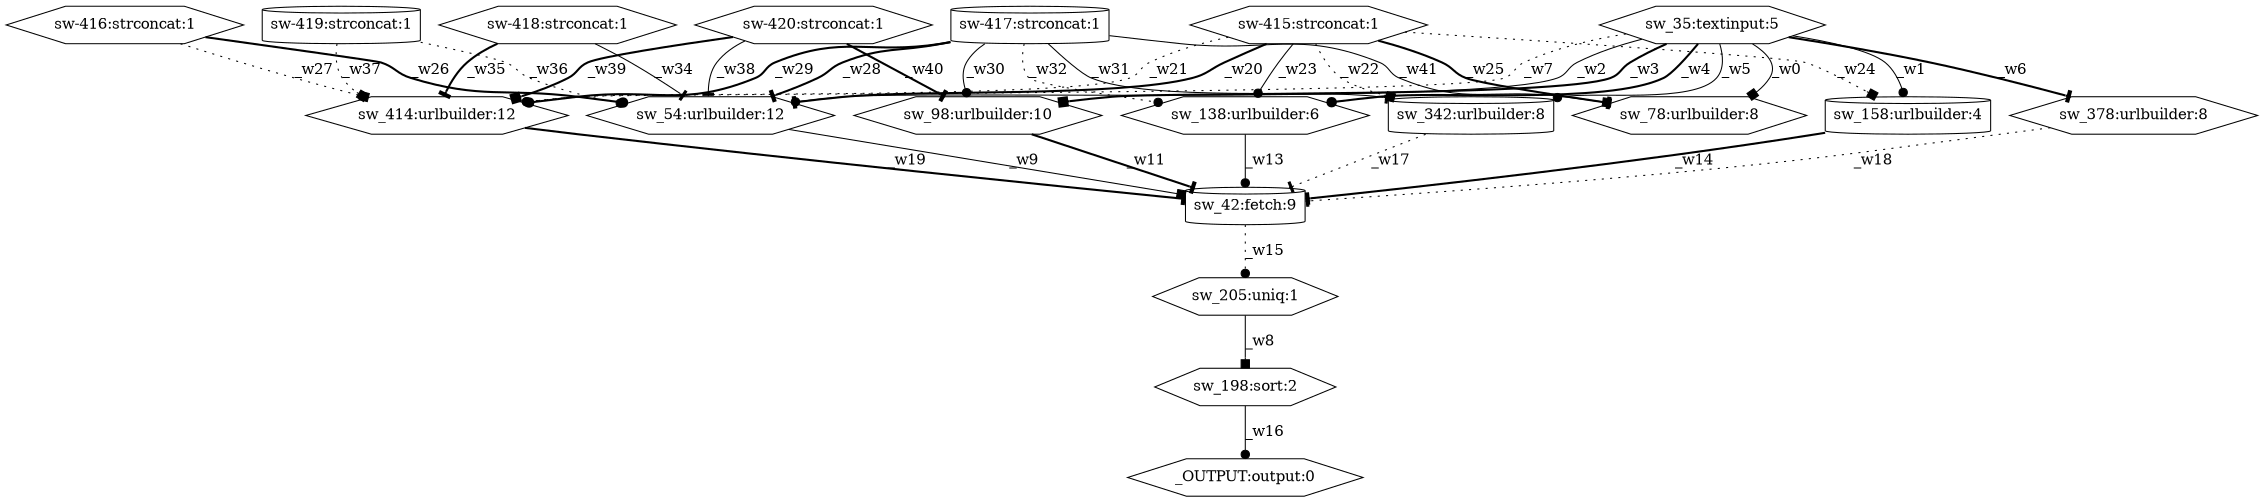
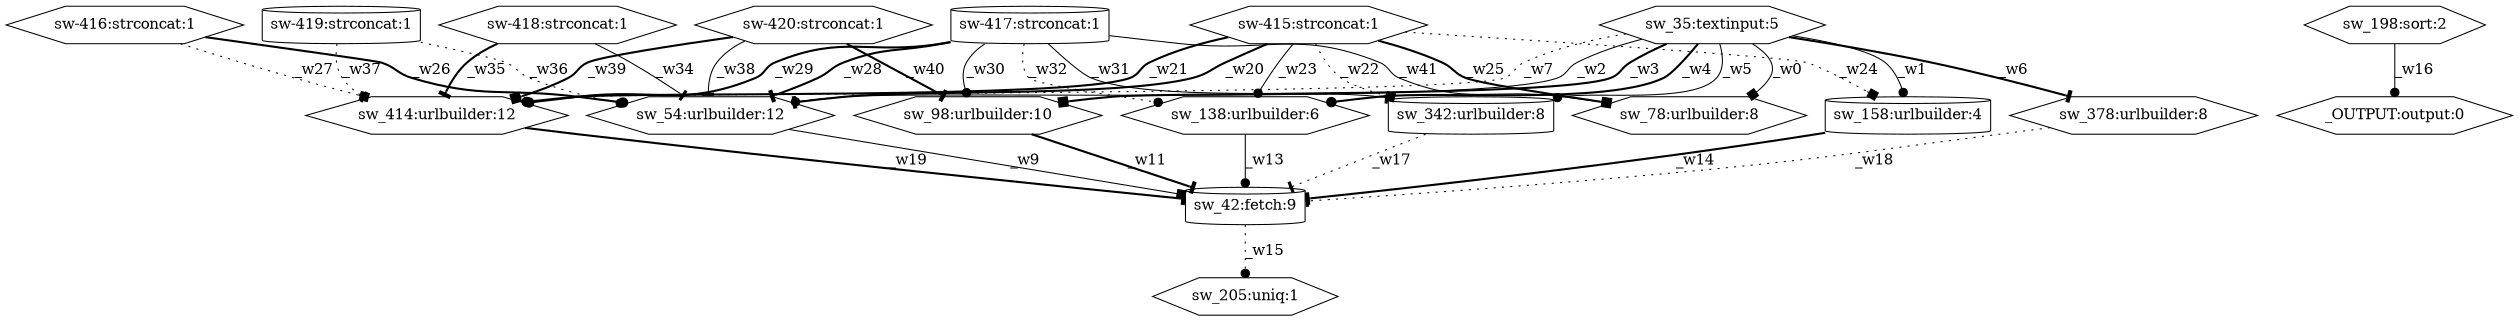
(339, 71) -> (340, 74)
(1460, 75) -> (1458, 74)
(885, 93) -> (885, 93)
(1245, 337) -> none
